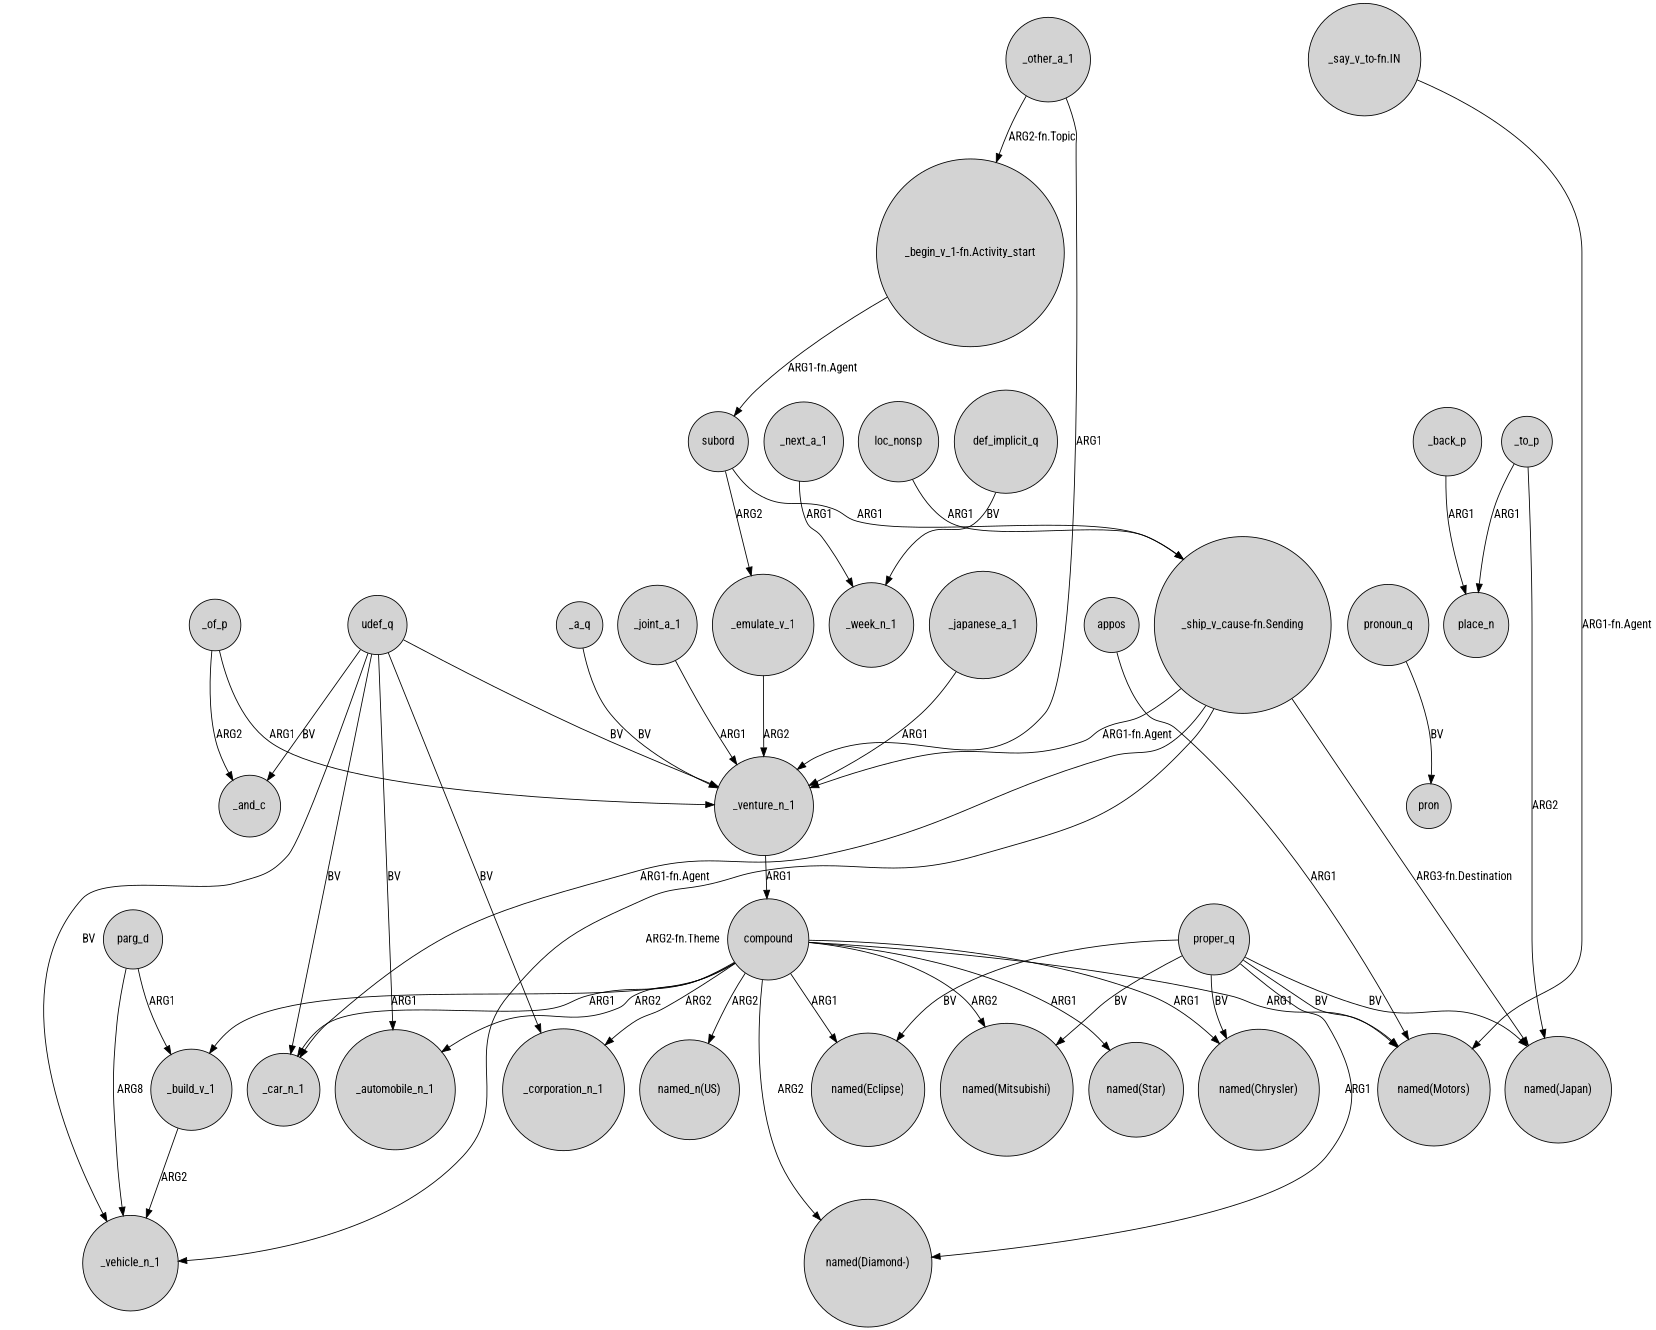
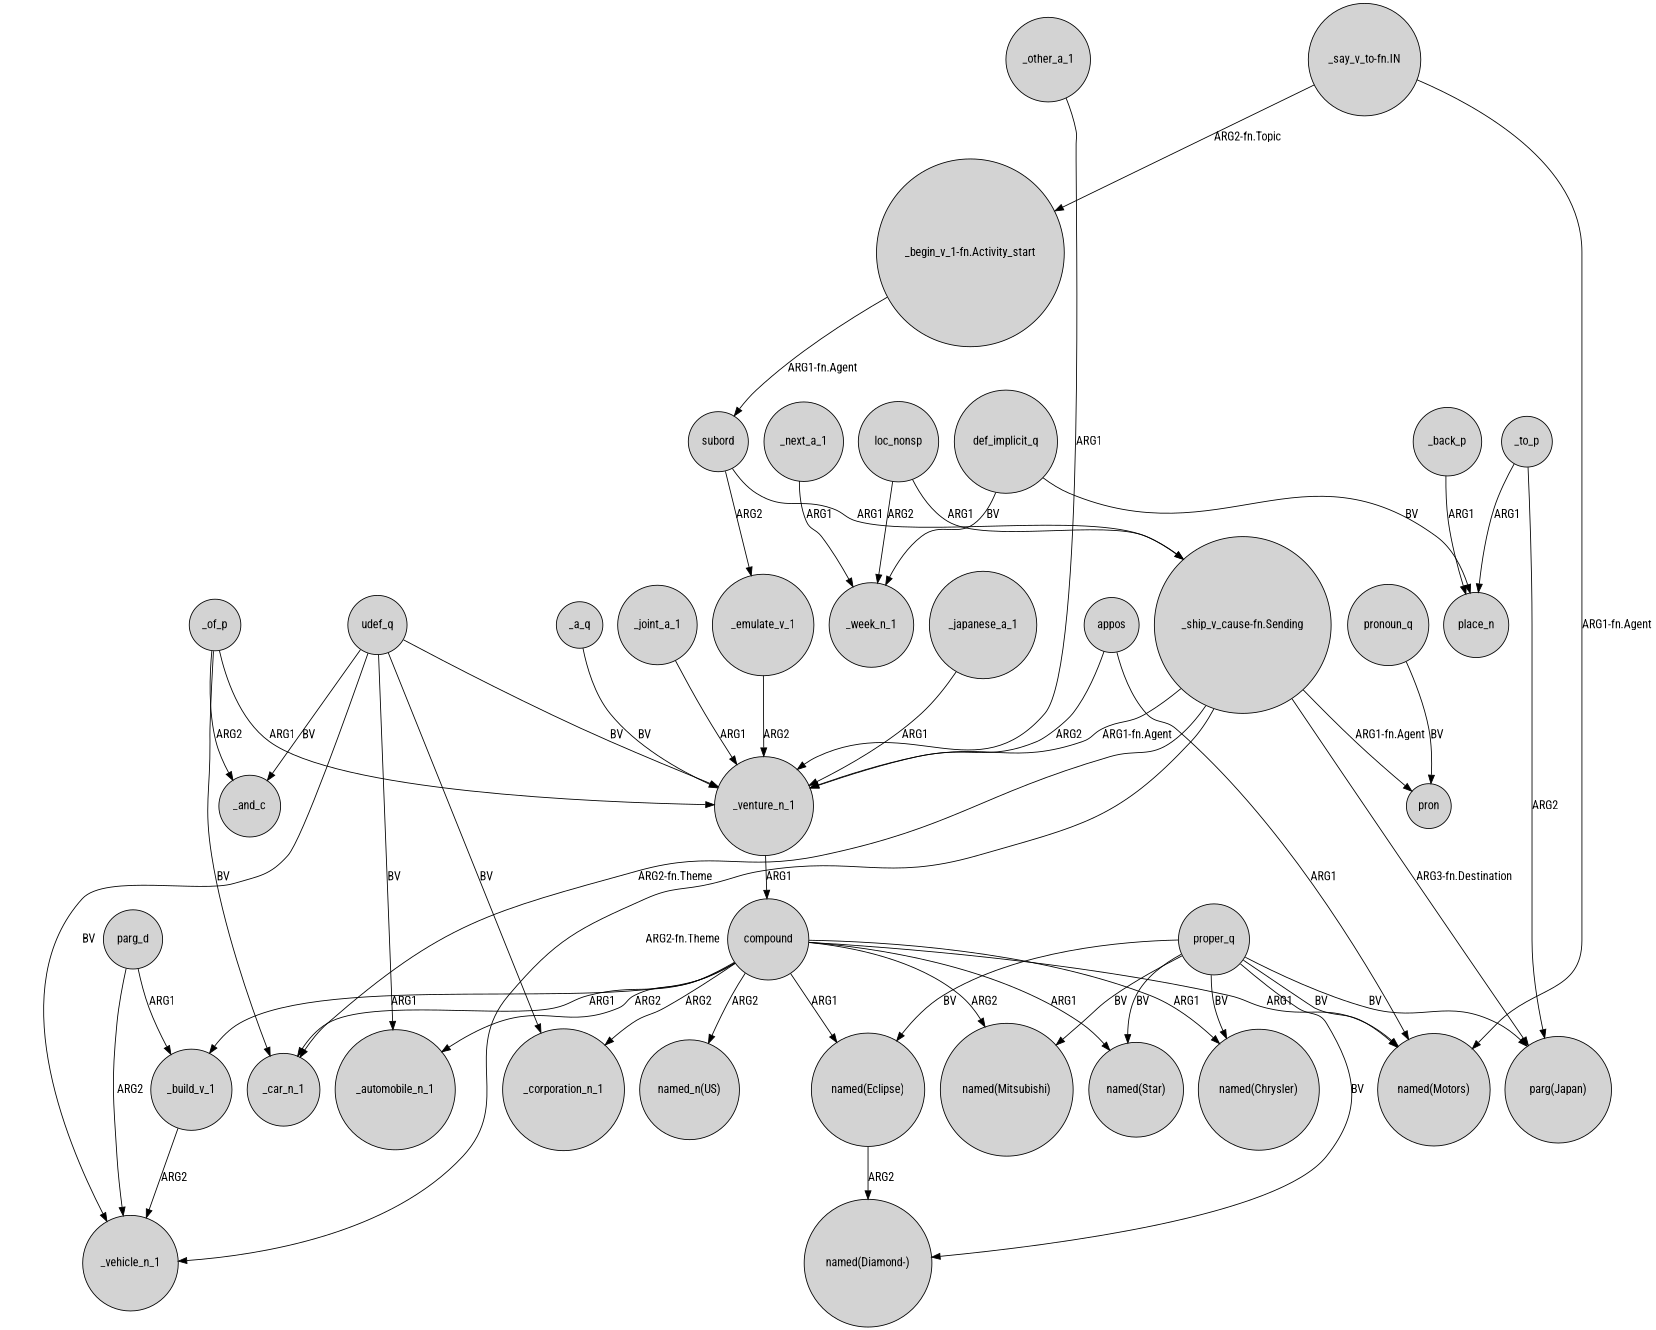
(1011, 124) -> (1188, 146)
none -> (1270, 501)
none -> (885, 533)
none -> (1353, 739)
none -> (1026, 745)
(332, 850) -> (211, 854)
(675, 877) -> (675, 877)
none -> (1142, 986)
(130, 1090) -> (130, 1090)
(1358, 1090) -> (1358, 1090)
(1558, 1090) -> (1558, 1090)
(764, 1103) -> (868, 1169)
